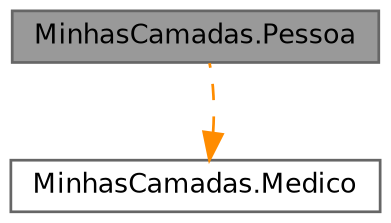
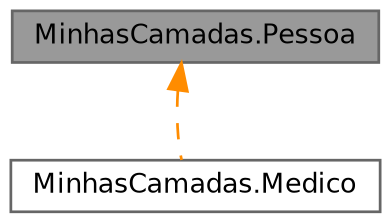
(214, 98) -> (178, 125)
